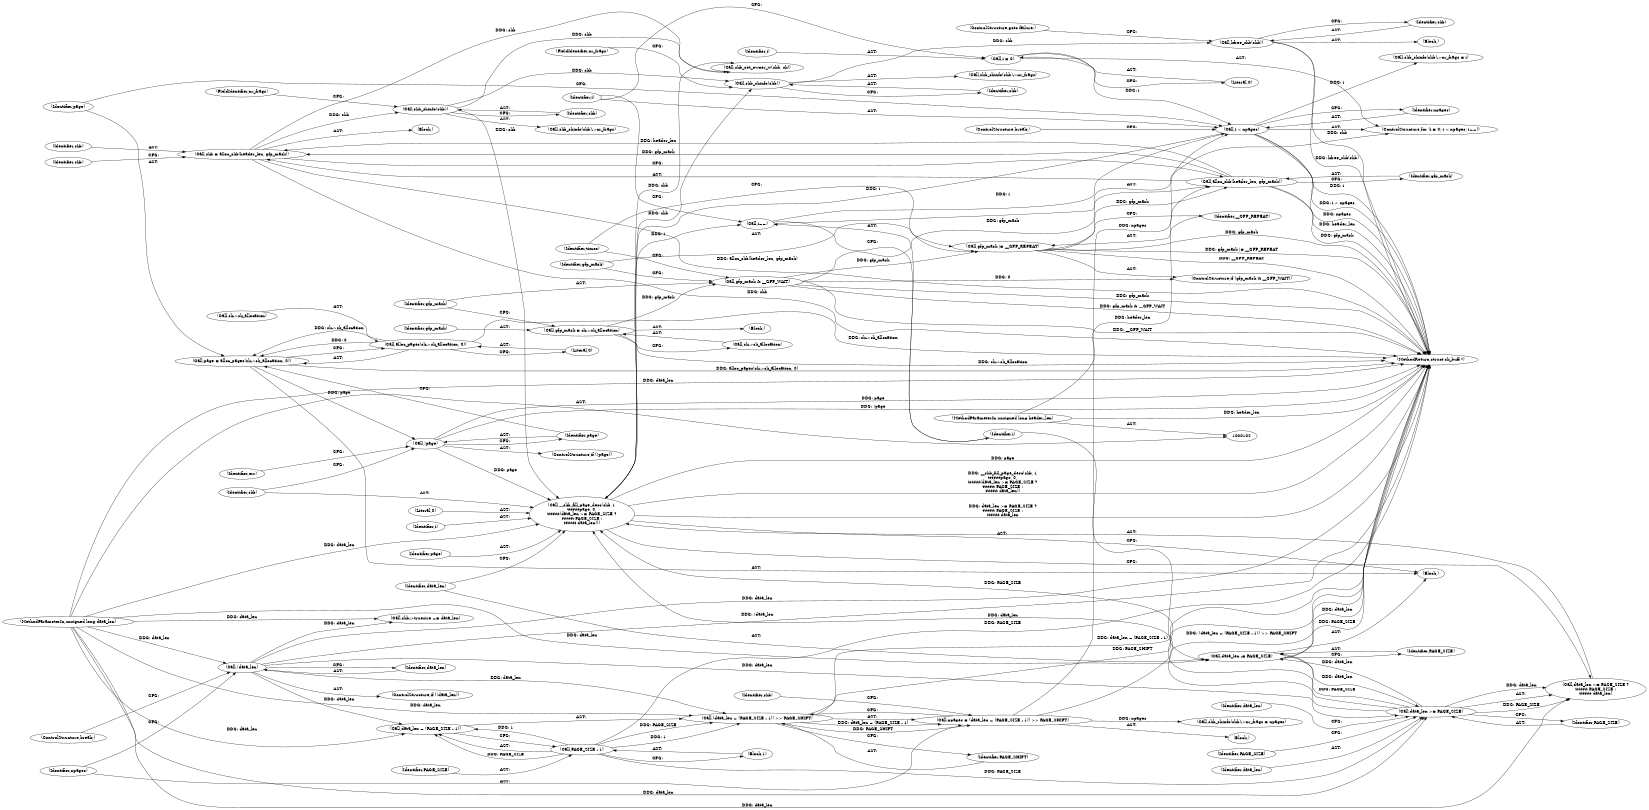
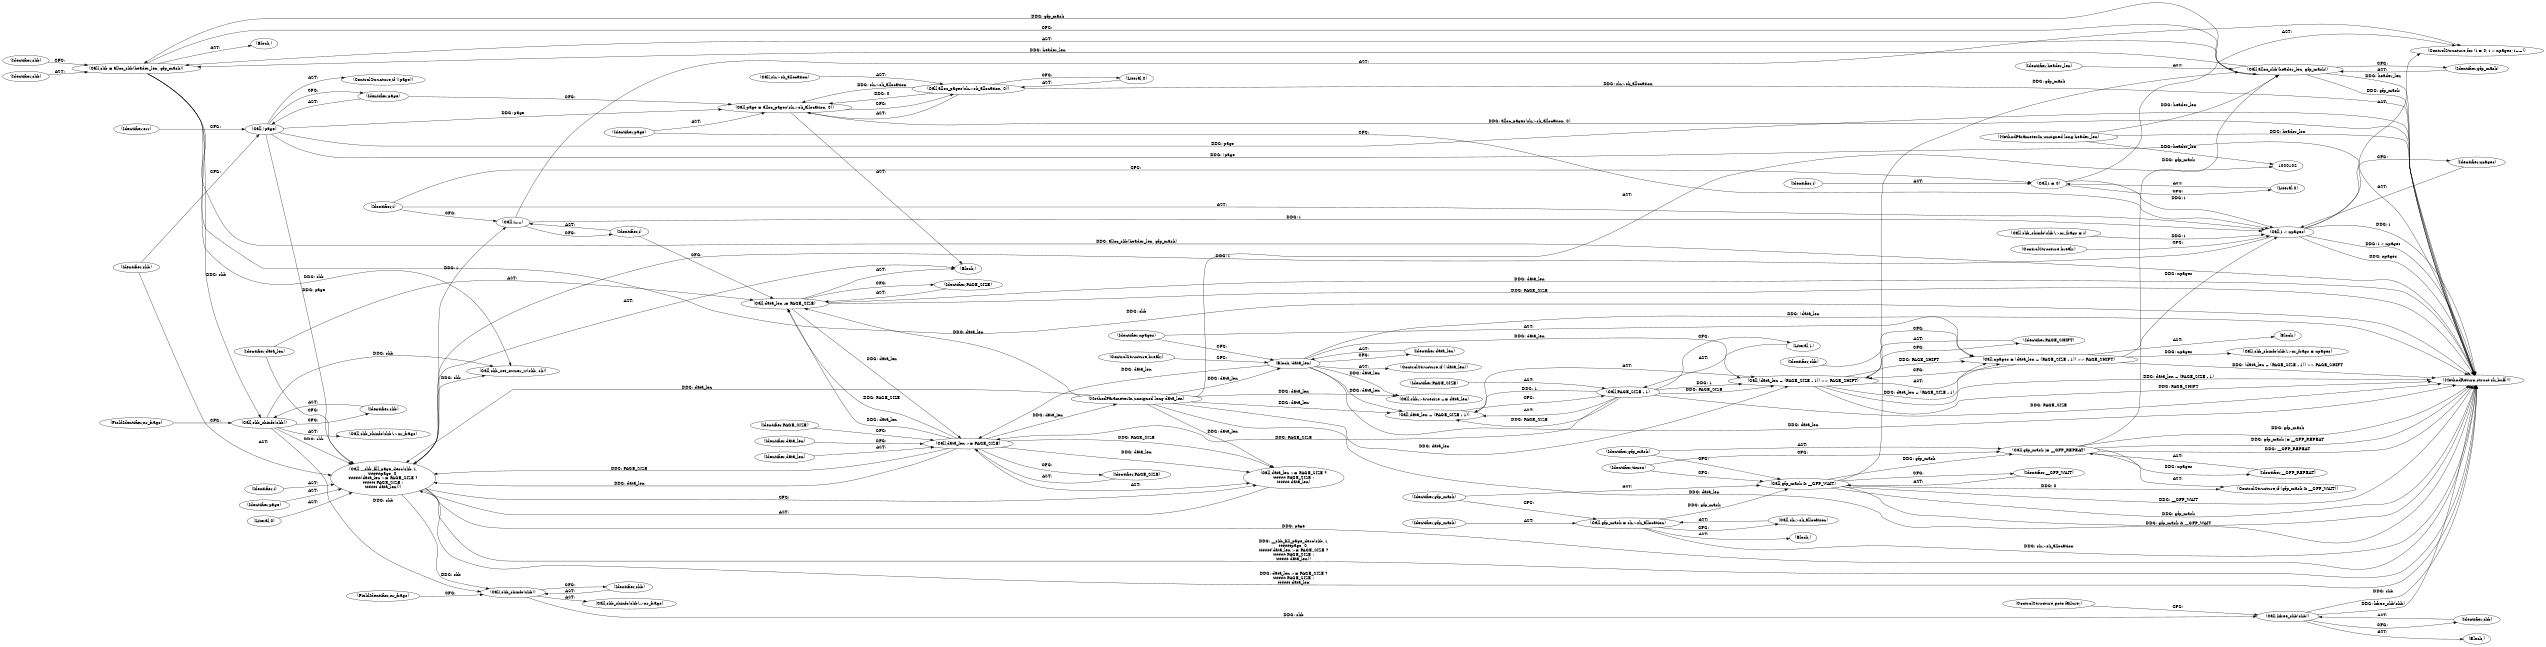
none -> (2049, 66)
(1334, 94) -> (2177, 239)
(1133, 214) -> (2179, 467)
(333, 402) -> (501, 118)
(1133, 424) -> (2179, 147)
none -> (2049, 473)
(242, 667) -> (1294, 363)
(757, 754) -> (1803, 346)
(724, 795) -> (1050, 422)
